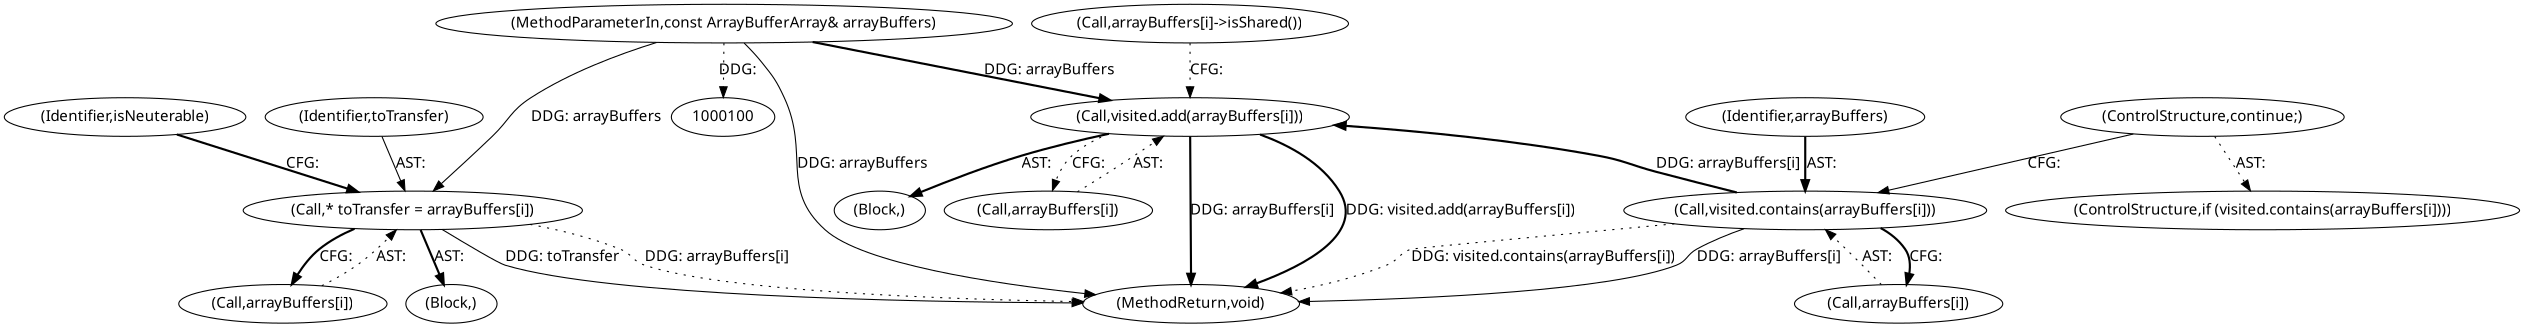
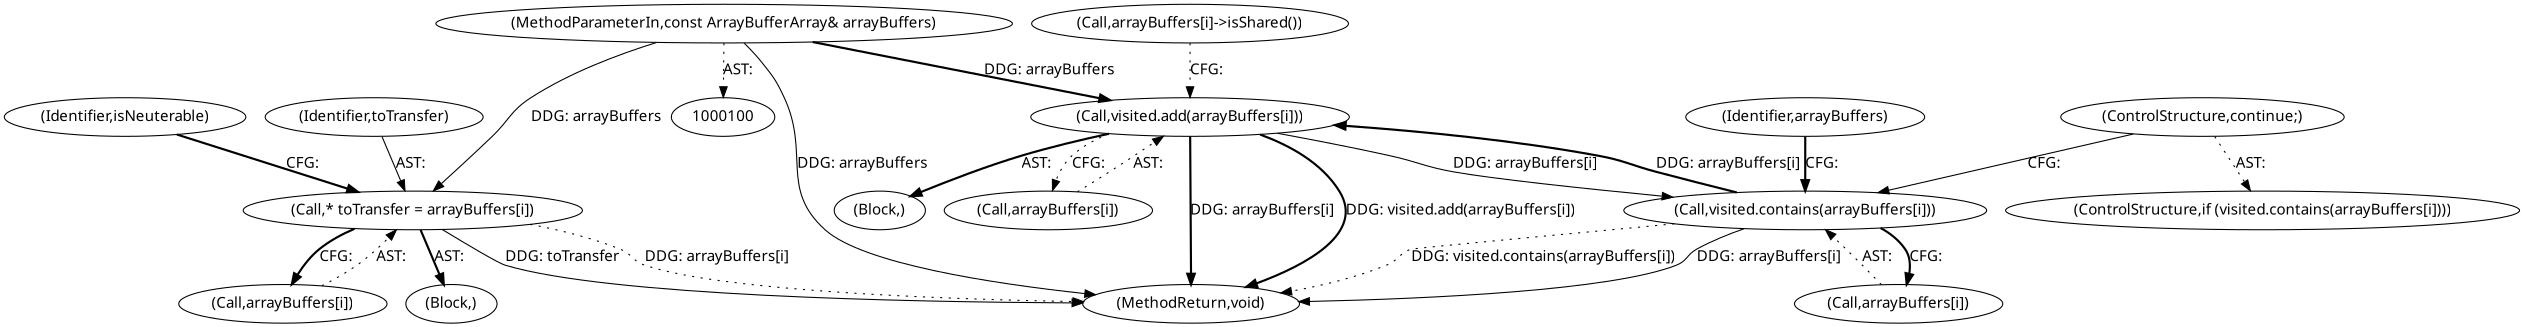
(740, 70) -> (740, 70)
(1824, 164) -> (1824, 164)
none -> (1468, 174)
